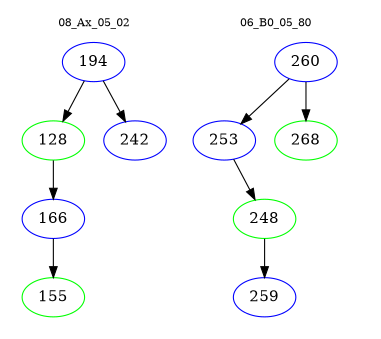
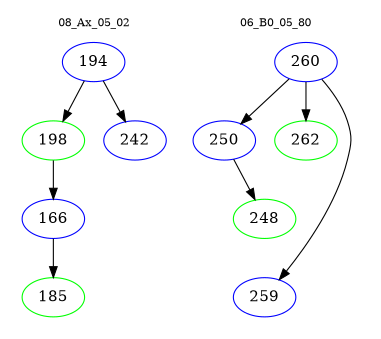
(53, 140) -> (53, 140)
(224, 140) -> (224, 140)
(306, 140) -> (306, 140)
(265, 253) -> (342, 178)
(53, 297) -> (53, 297)
